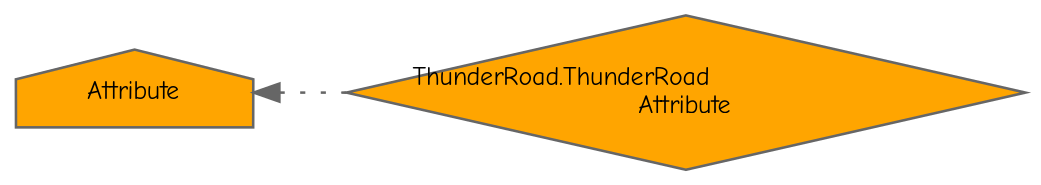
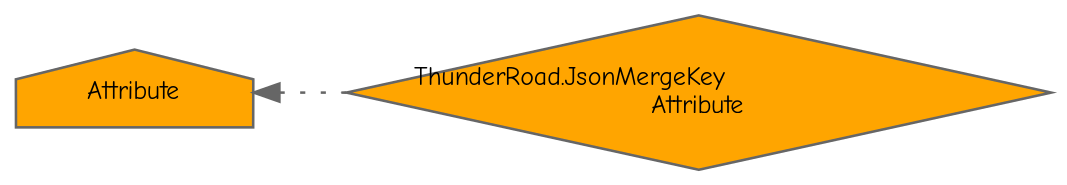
(686, 93) -> (699, 93)
